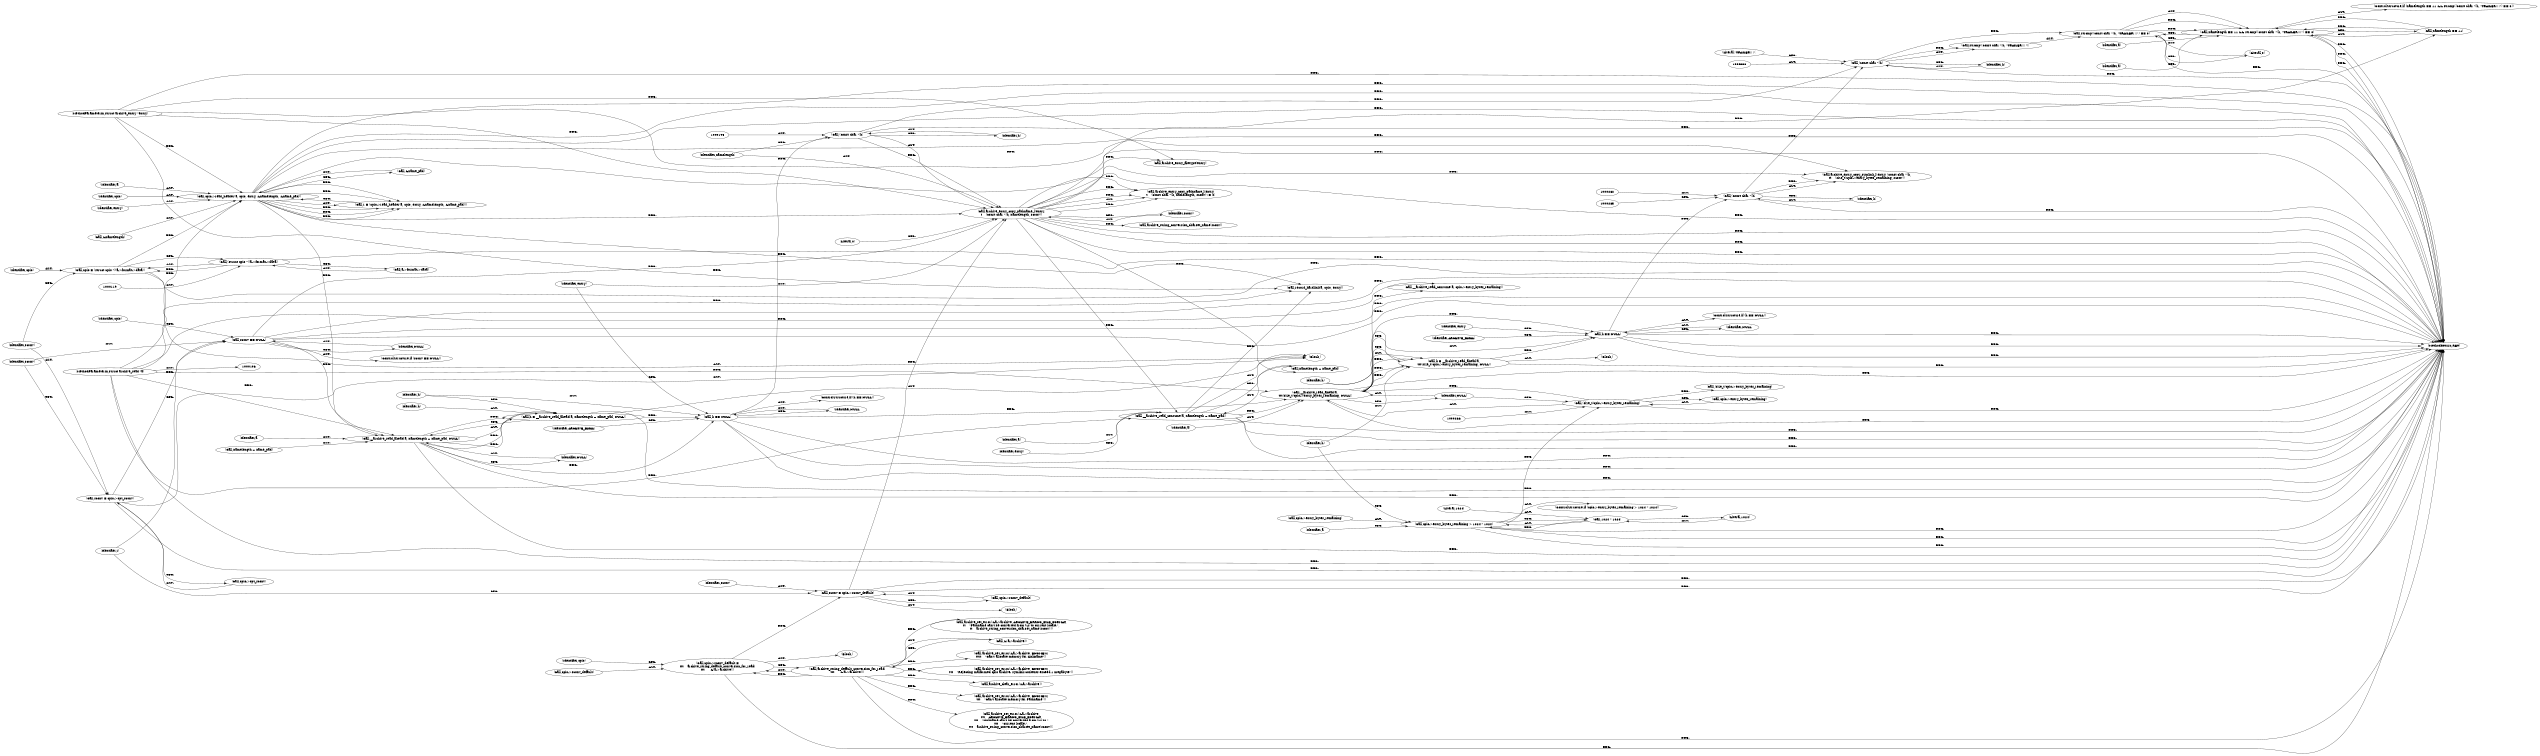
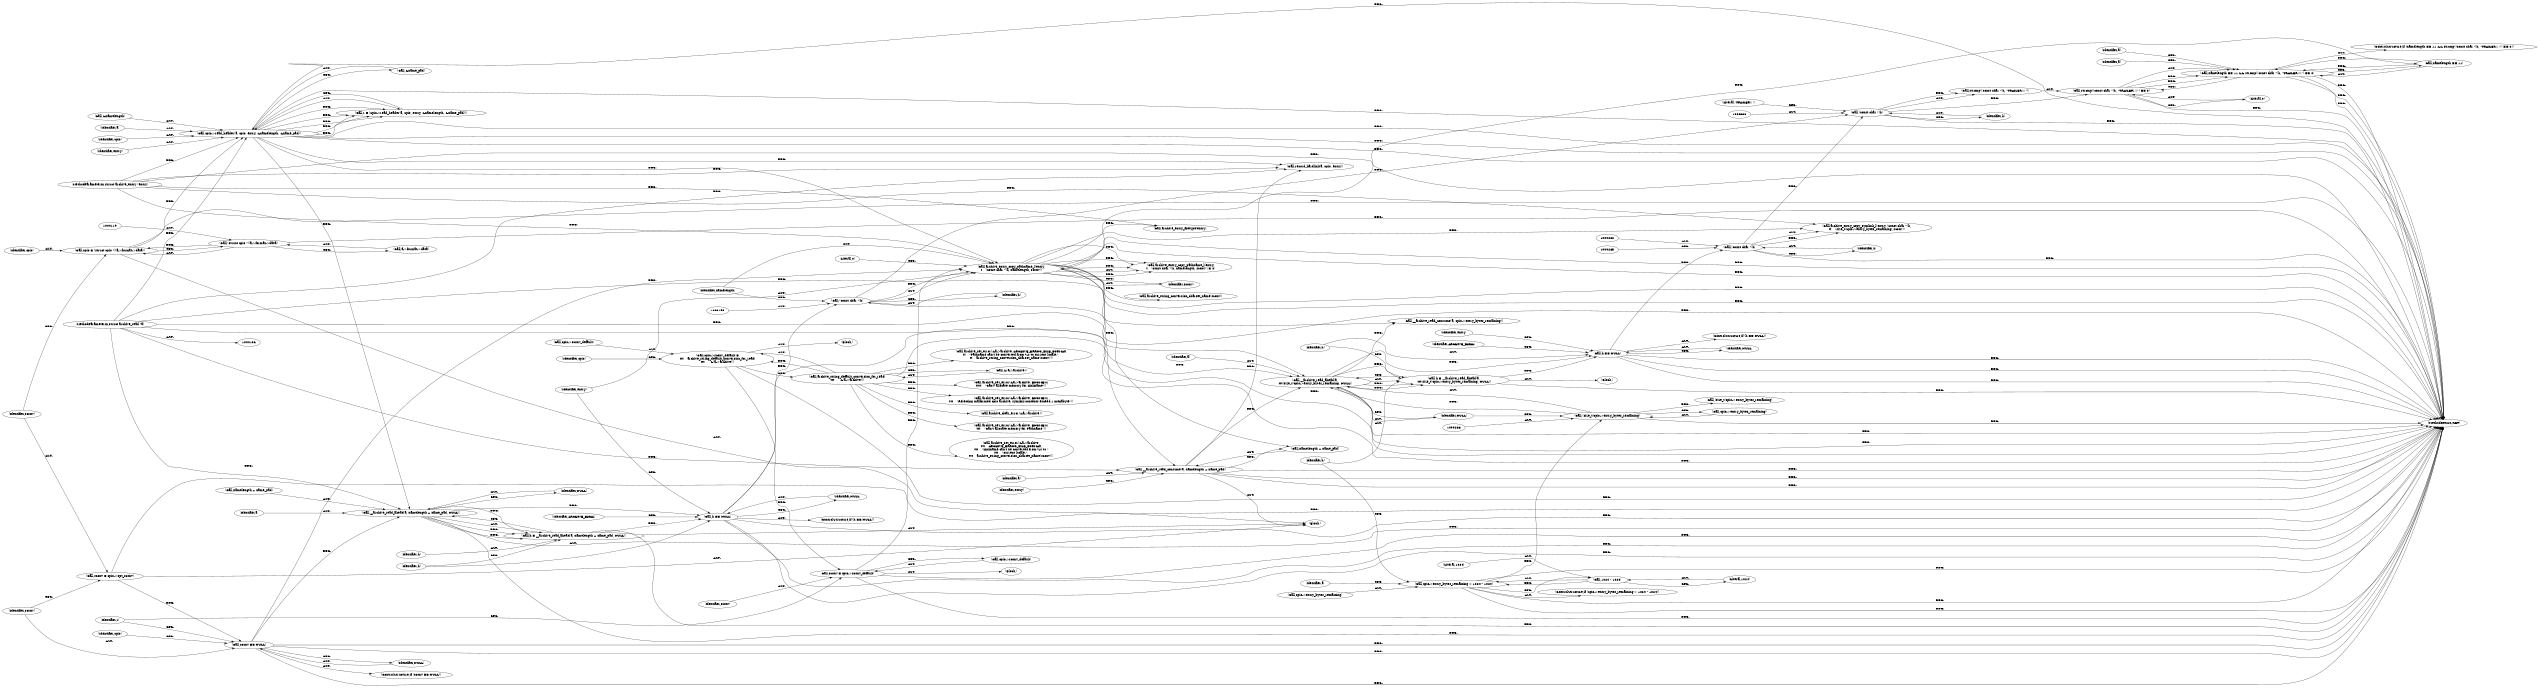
(249, 582) -> none
